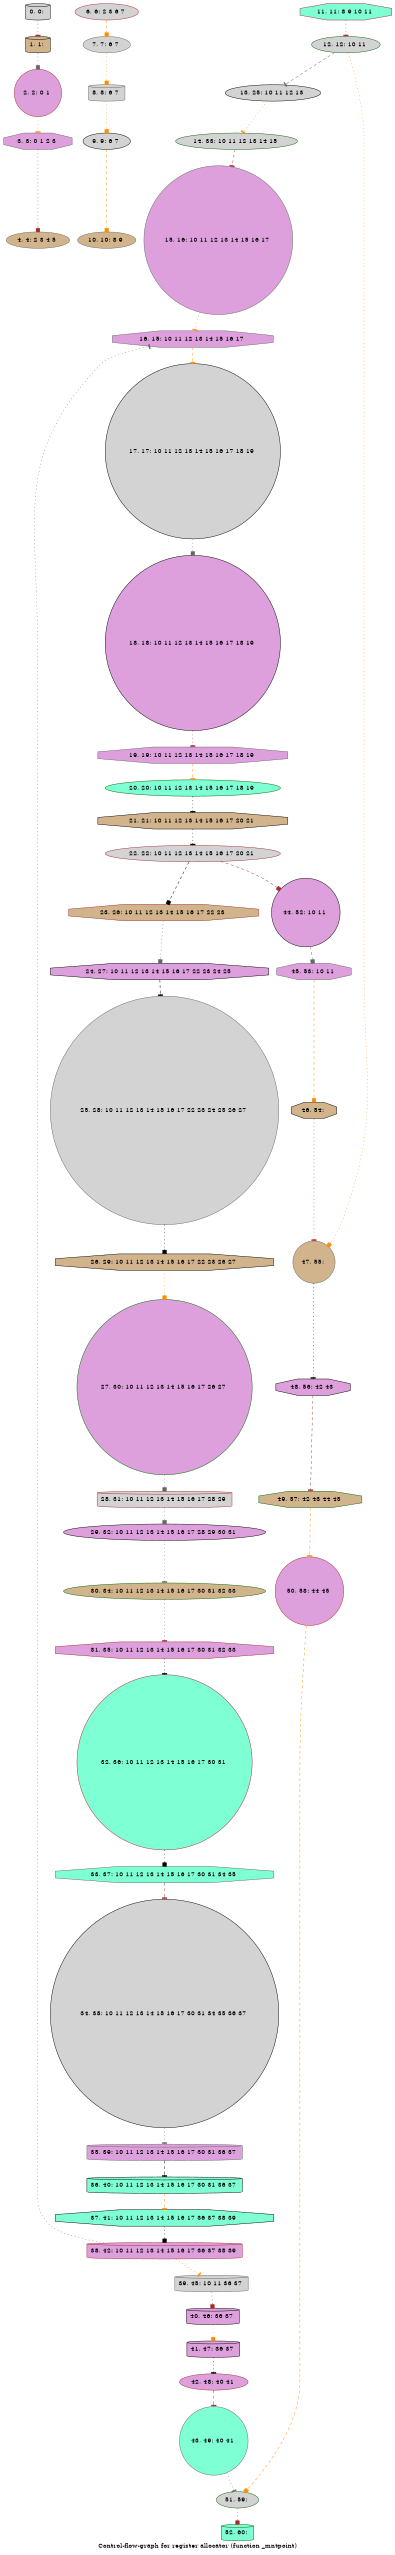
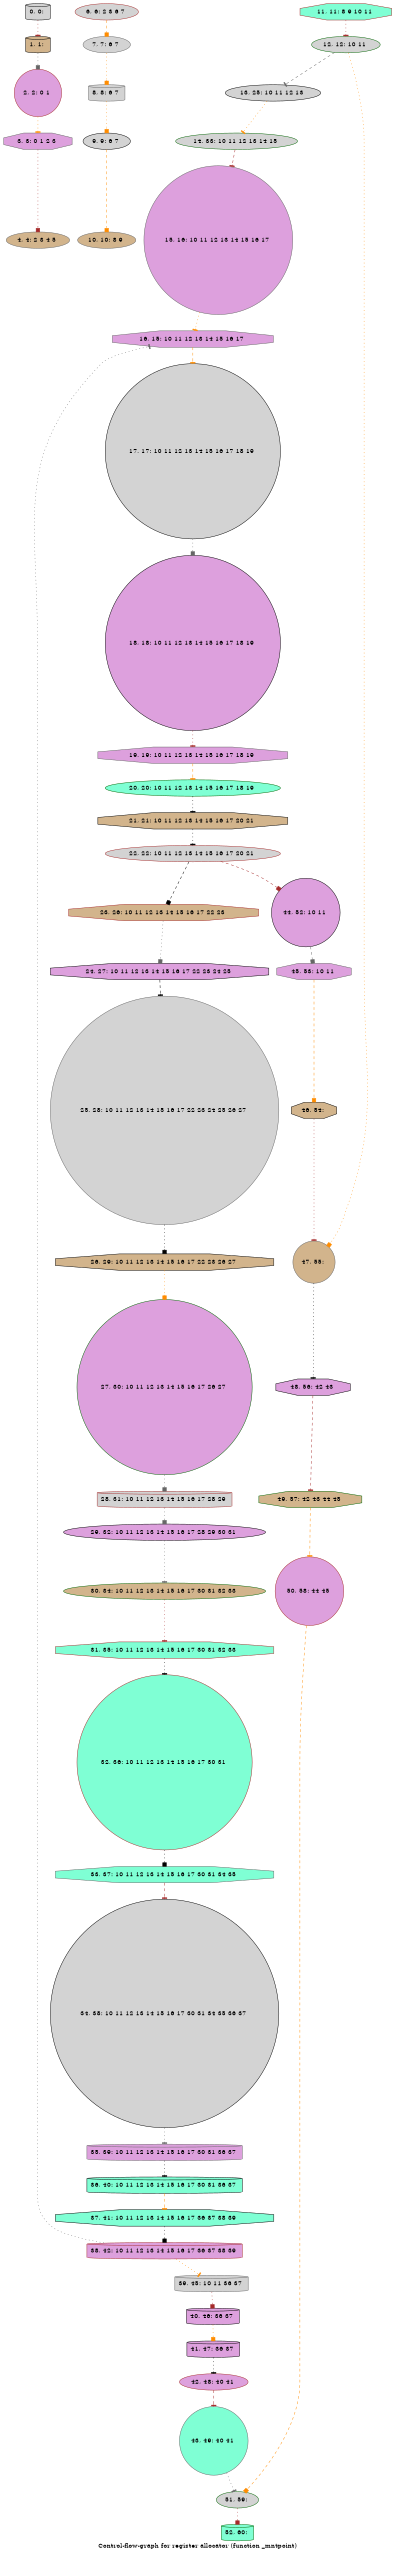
(165, 1650) -> (165, 1650)
(165, 2168) -> (165, 2168)
